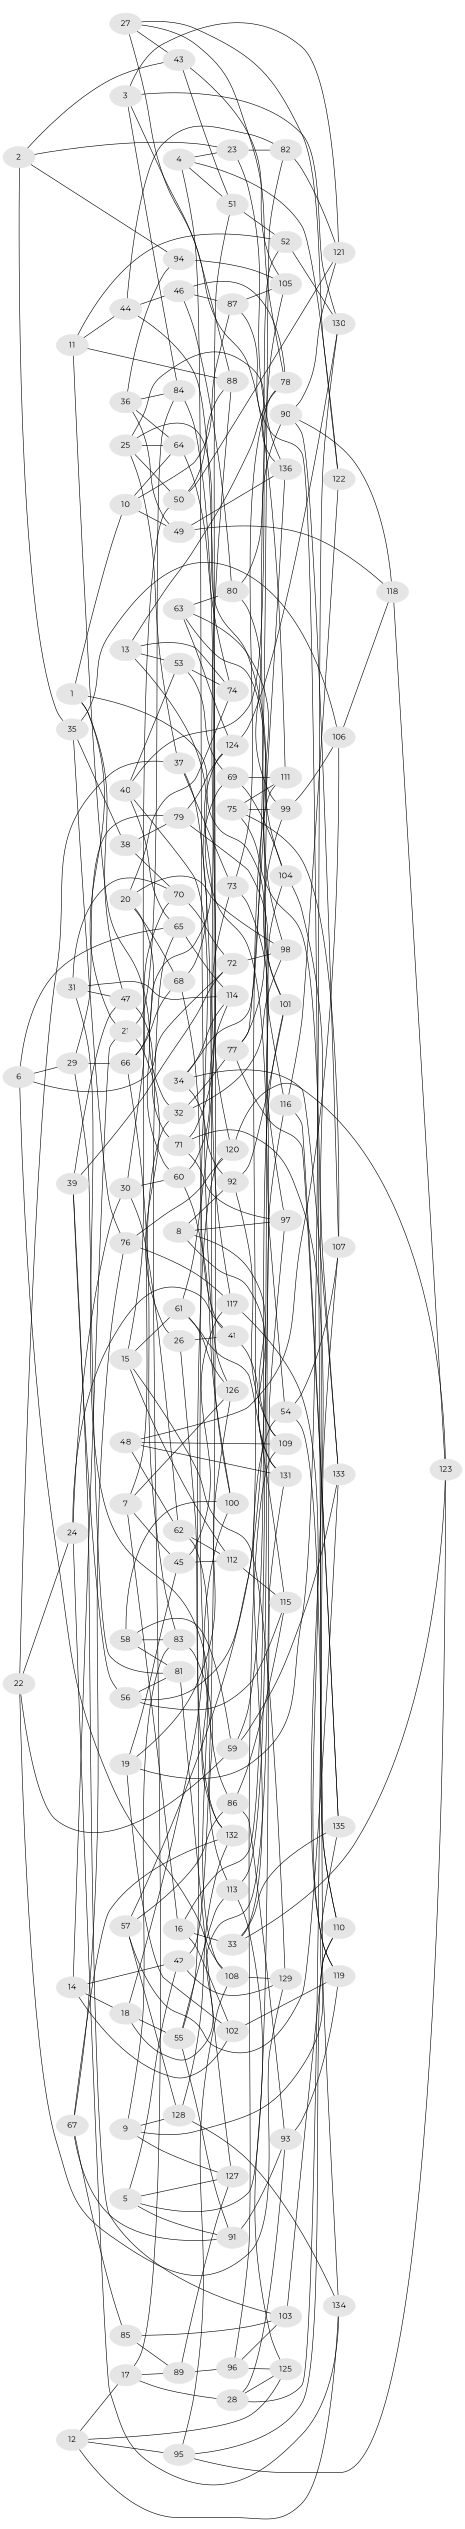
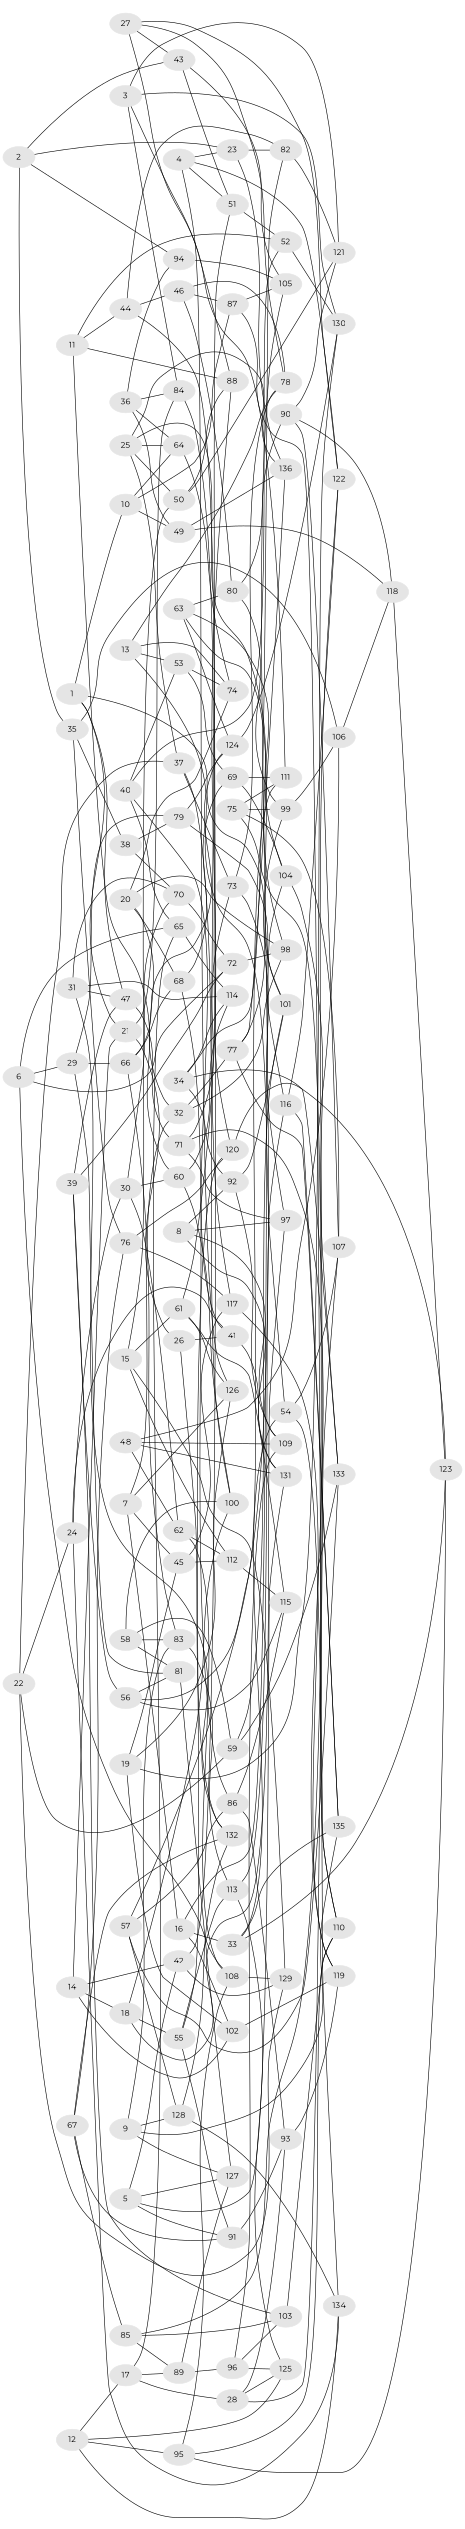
none -> (322, 1450)
